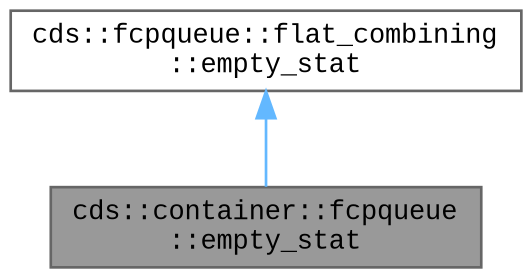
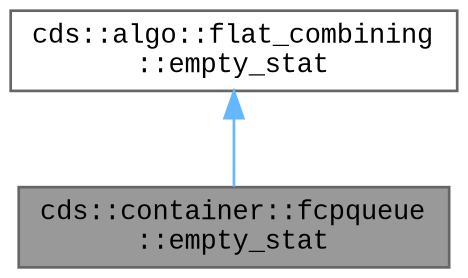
(266, 51) -> (234, 51)
